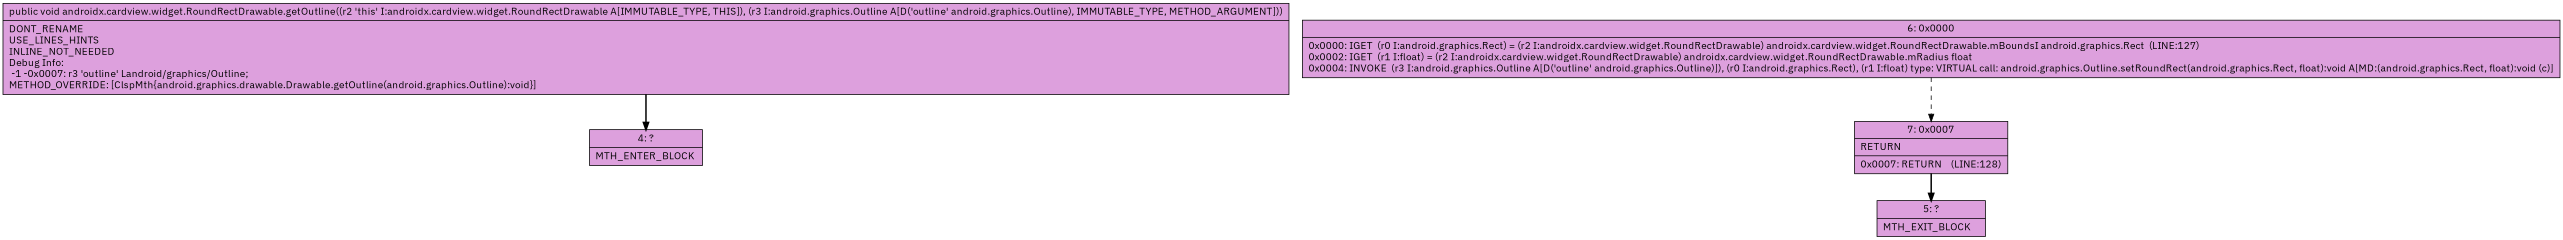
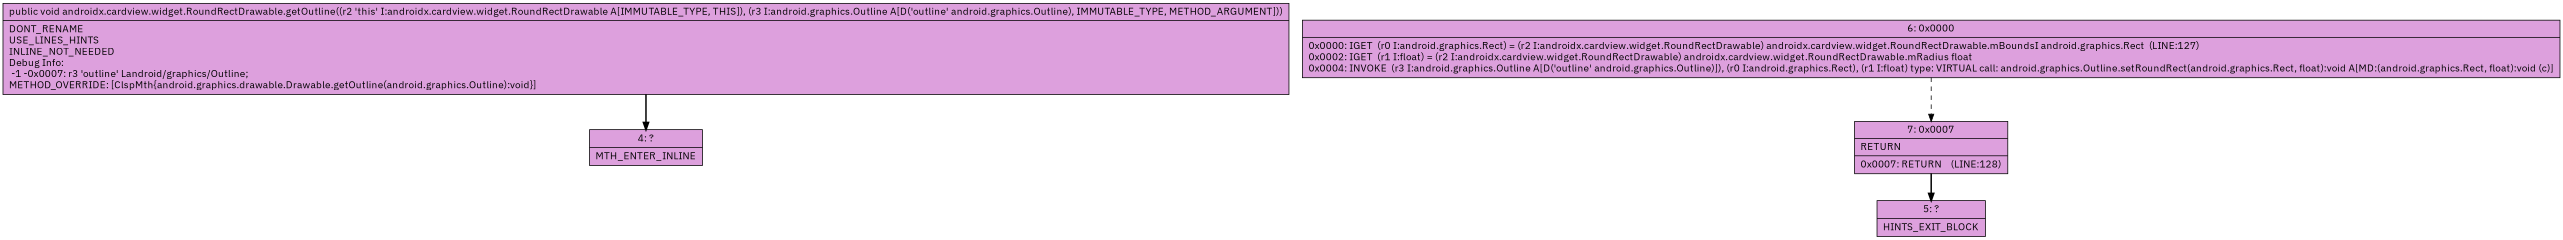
(645, 156) -> (646, 156)
(1927, 227) -> (1931, 227)
